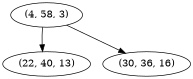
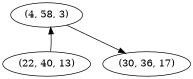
(42, 36) -> (51, 43)
(147, 64) -> (147, 64)
